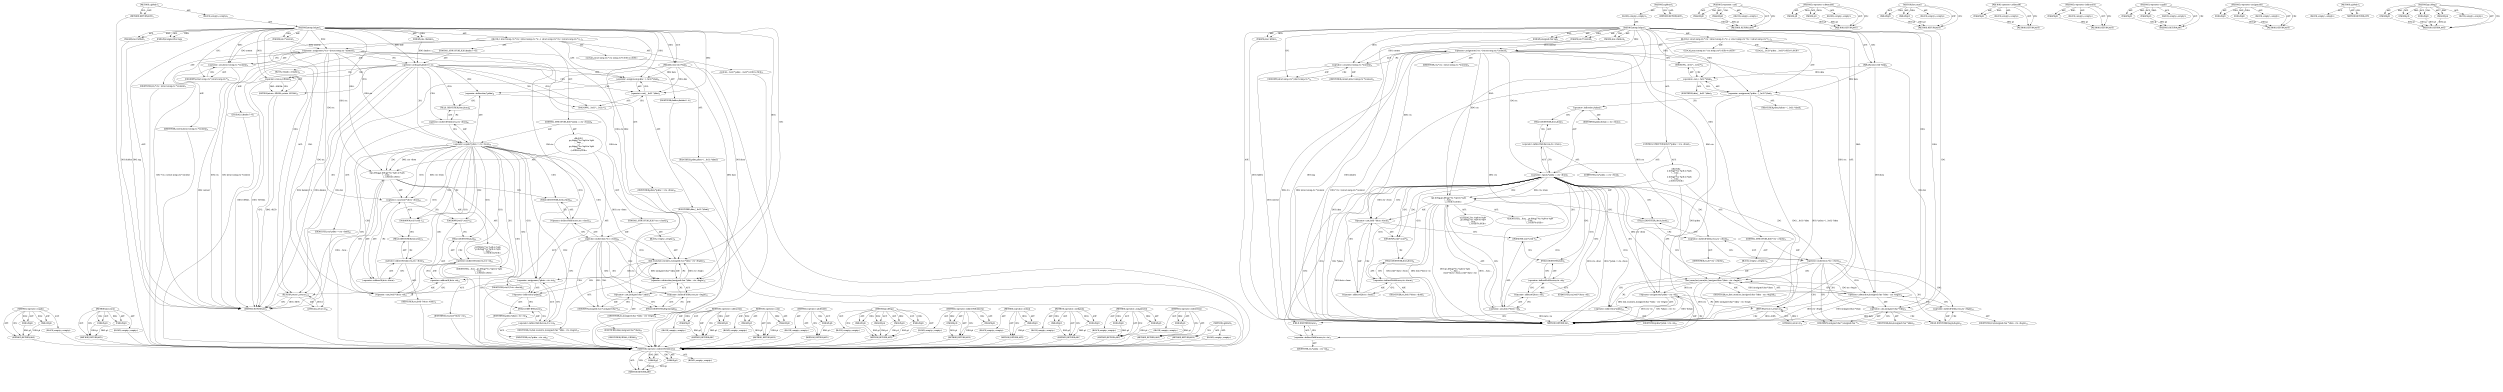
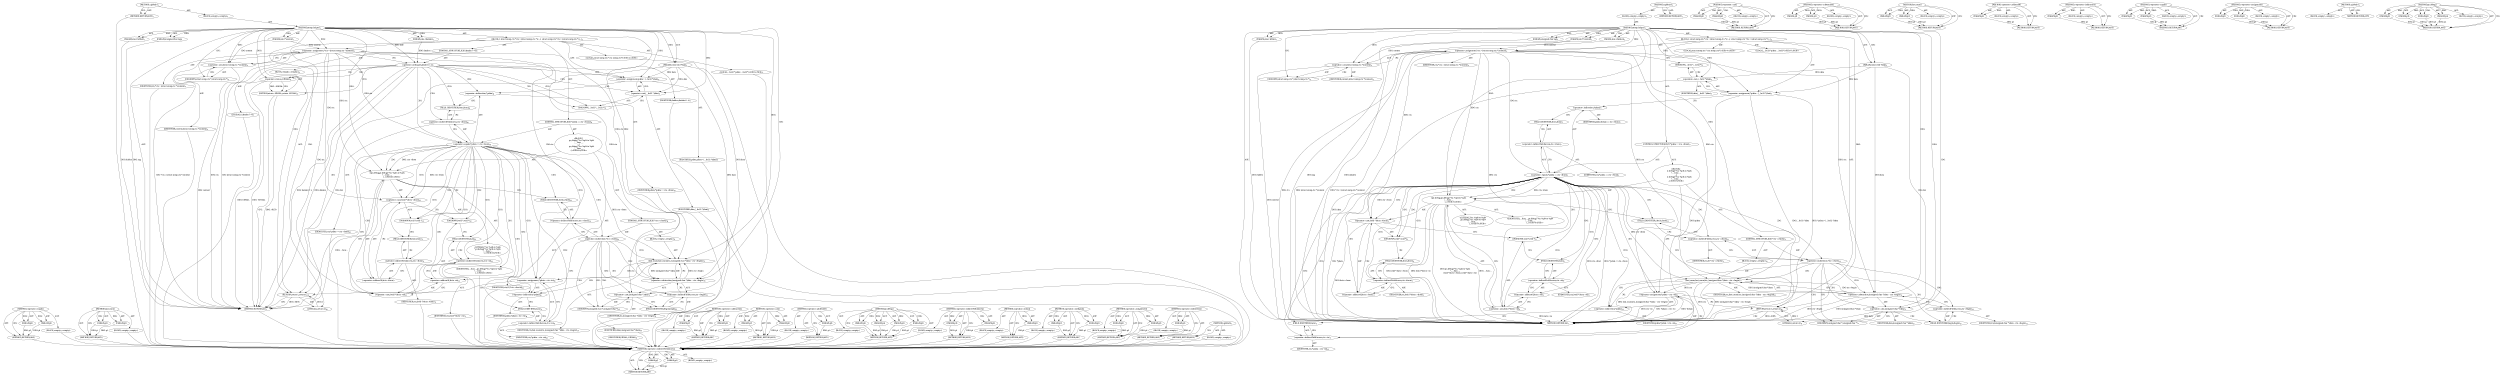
(1781, 108) -> none
